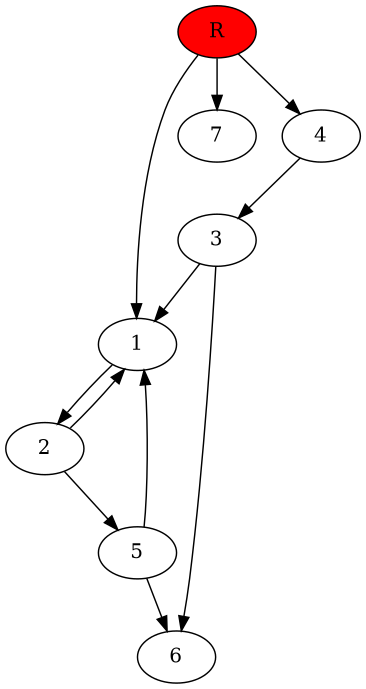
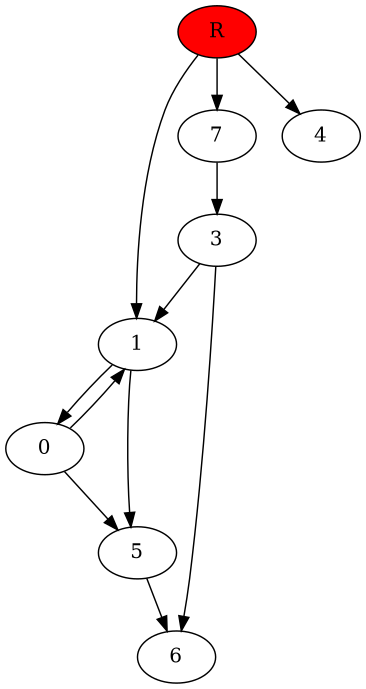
(275, 183) -> (217, 181)
(45, 449) -> (45, 449)
(147, 456) -> (128, 441)
